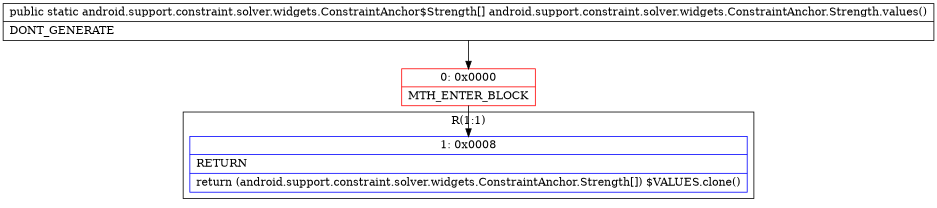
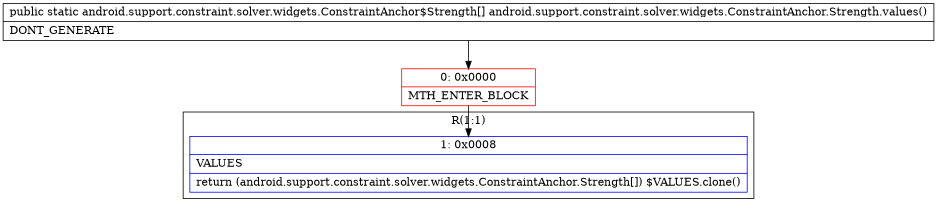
(222, 164) -> (220, 164)
